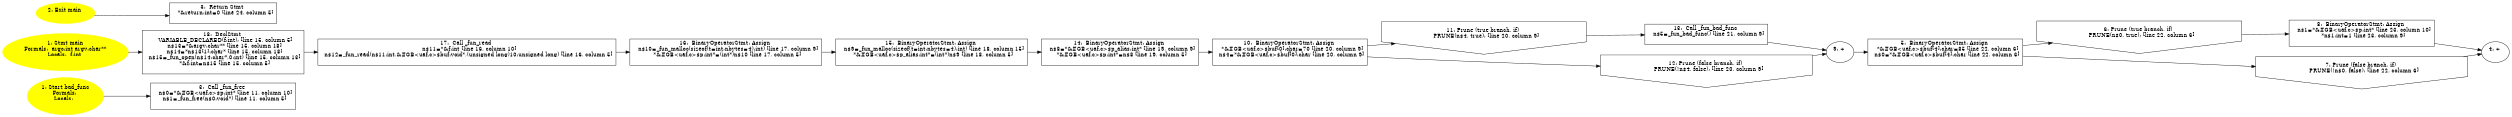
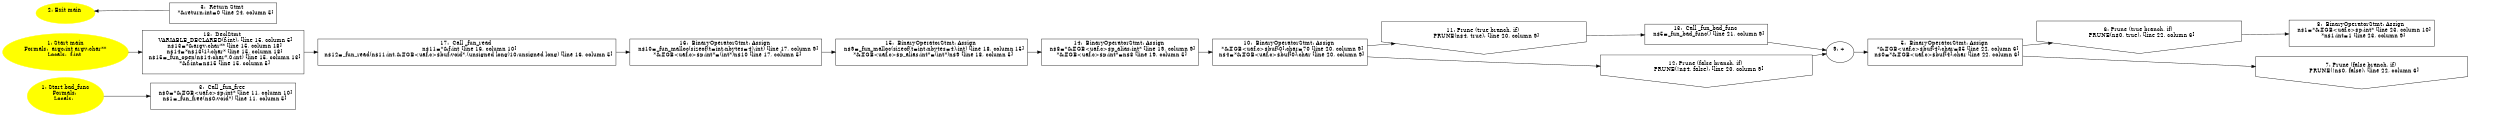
(130, 16) -> (134, 11)
(65, 52) -> (65, 52)
(2495, 52) -> none
